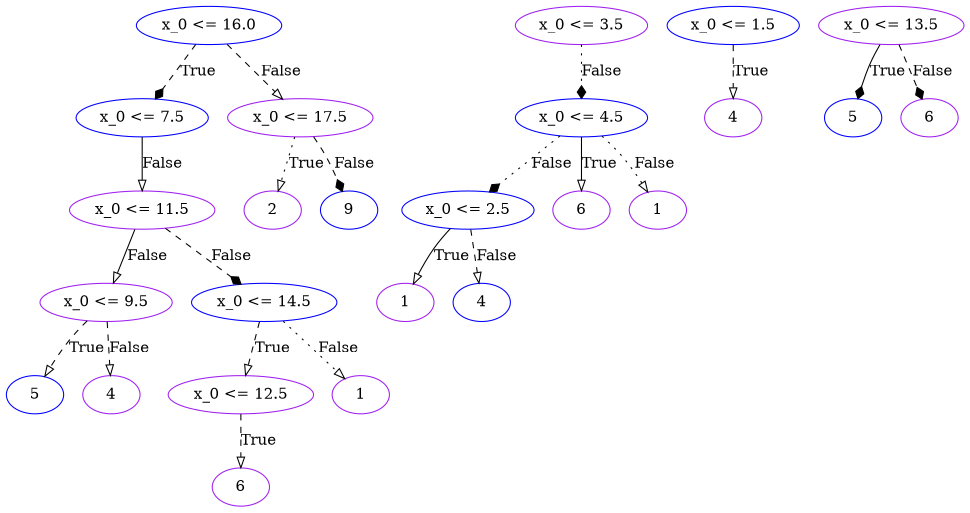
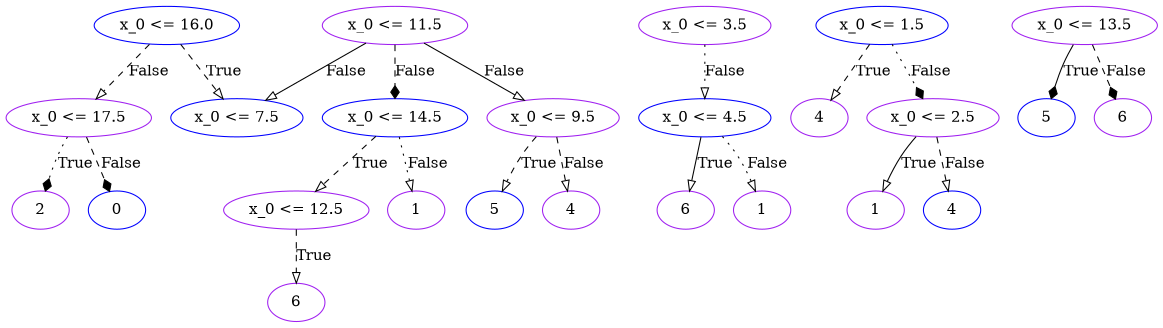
(581, 65) -> (705, 66)
(179, 66) -> (199, 67)
(142, 159) -> (321, 69)
(288, 159) -> (57, 157)
(530, 160) -> (904, 66)
(349, 210) -> (117, 210)
(468, 210) -> (933, 118)
